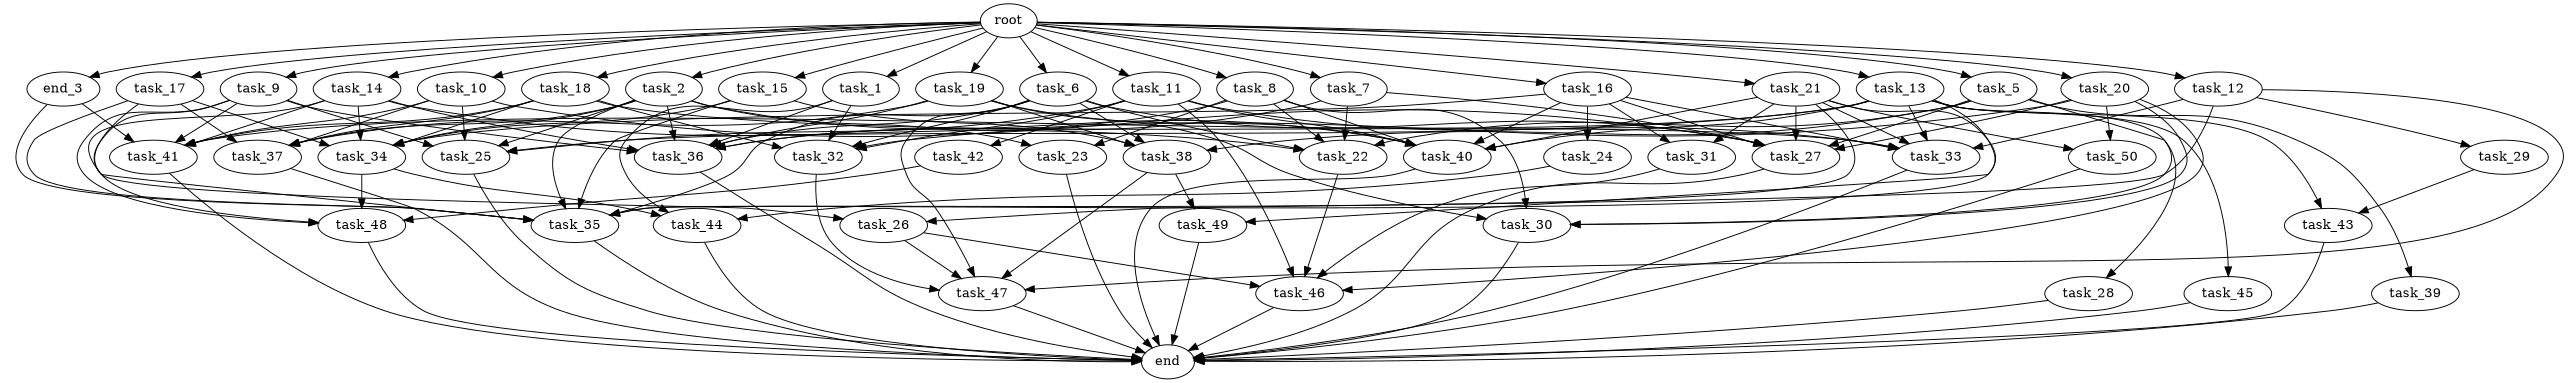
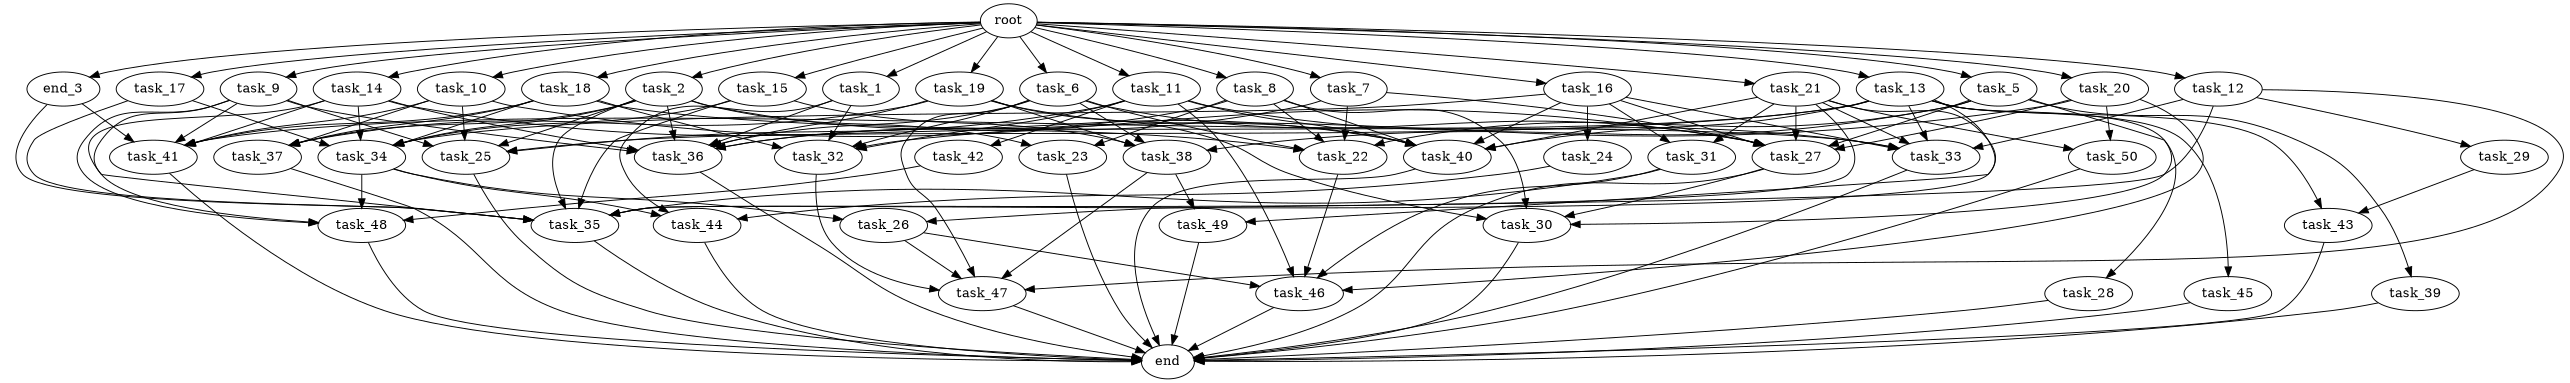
(213, 126) -> none
(754, 149) -> (1010, 191)
(422, 200) -> (613, 198)
(1932, 215) -> (1688, 189)
